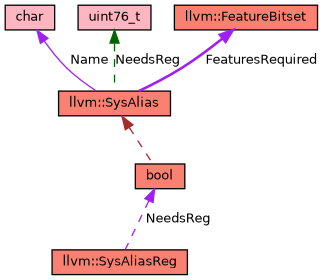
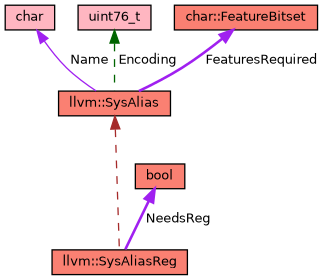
(246, 18) -> (246, 18)
(146, 61) -> (146, 61)
(141, 146) -> (117, 190)
(137, 225) -> (137, 225)
